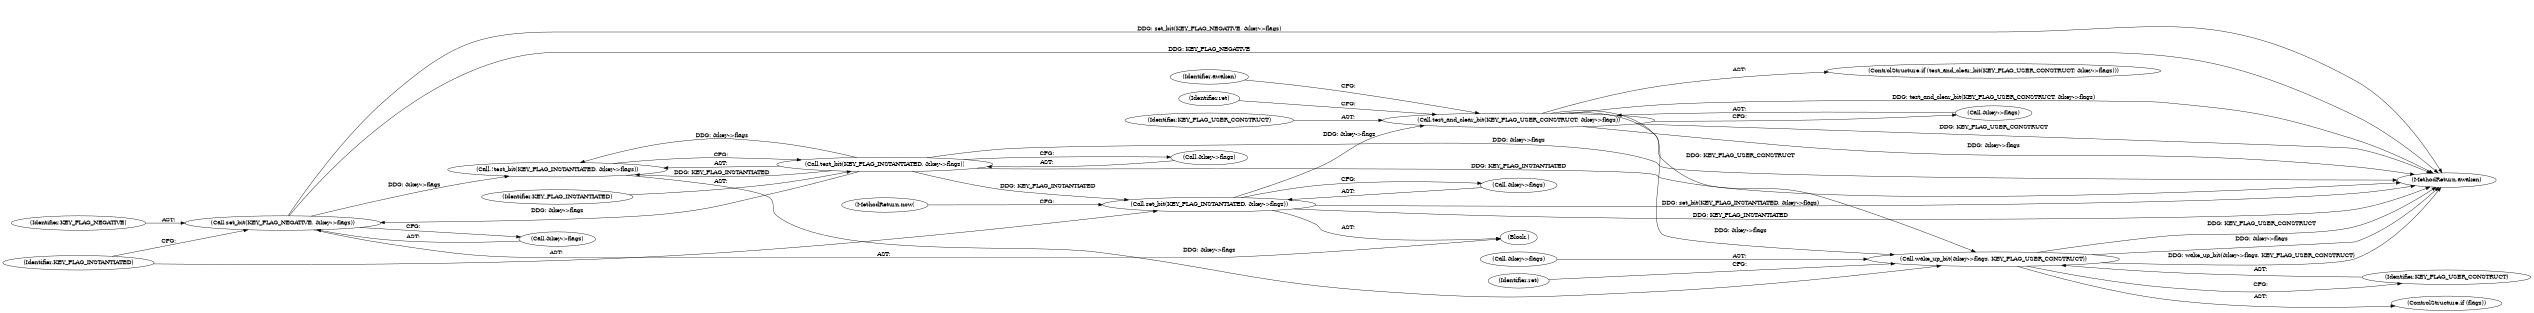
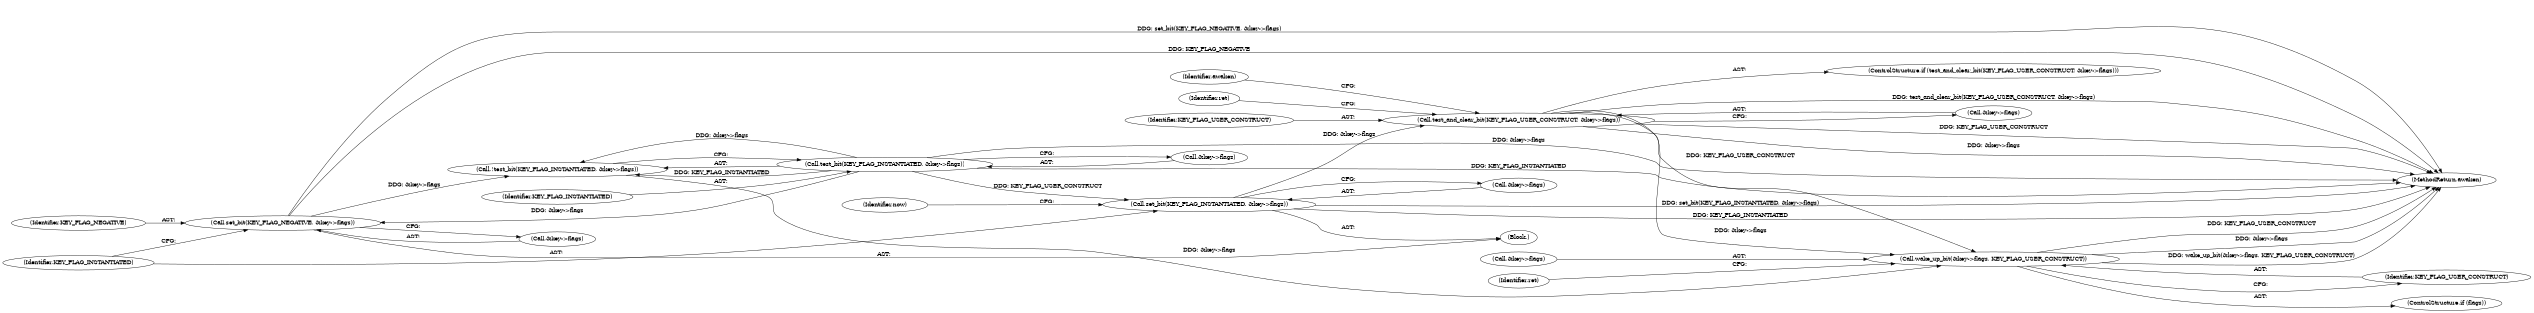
(1048, 186) -> (1048, 186)
(885, 205) -> (885, 205)
